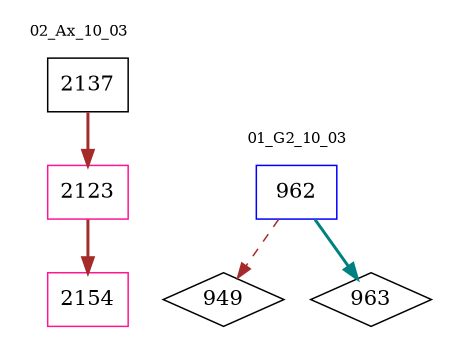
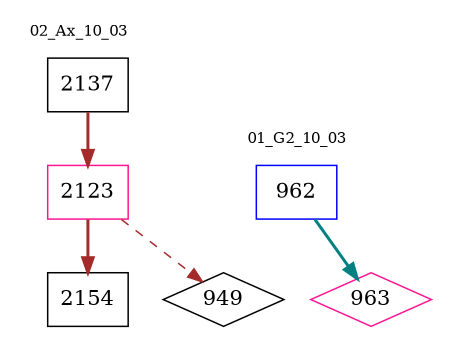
(262, 243) -> (161, 250)
(88, 300) -> (88, 300)
(371, 300) -> (371, 300)
